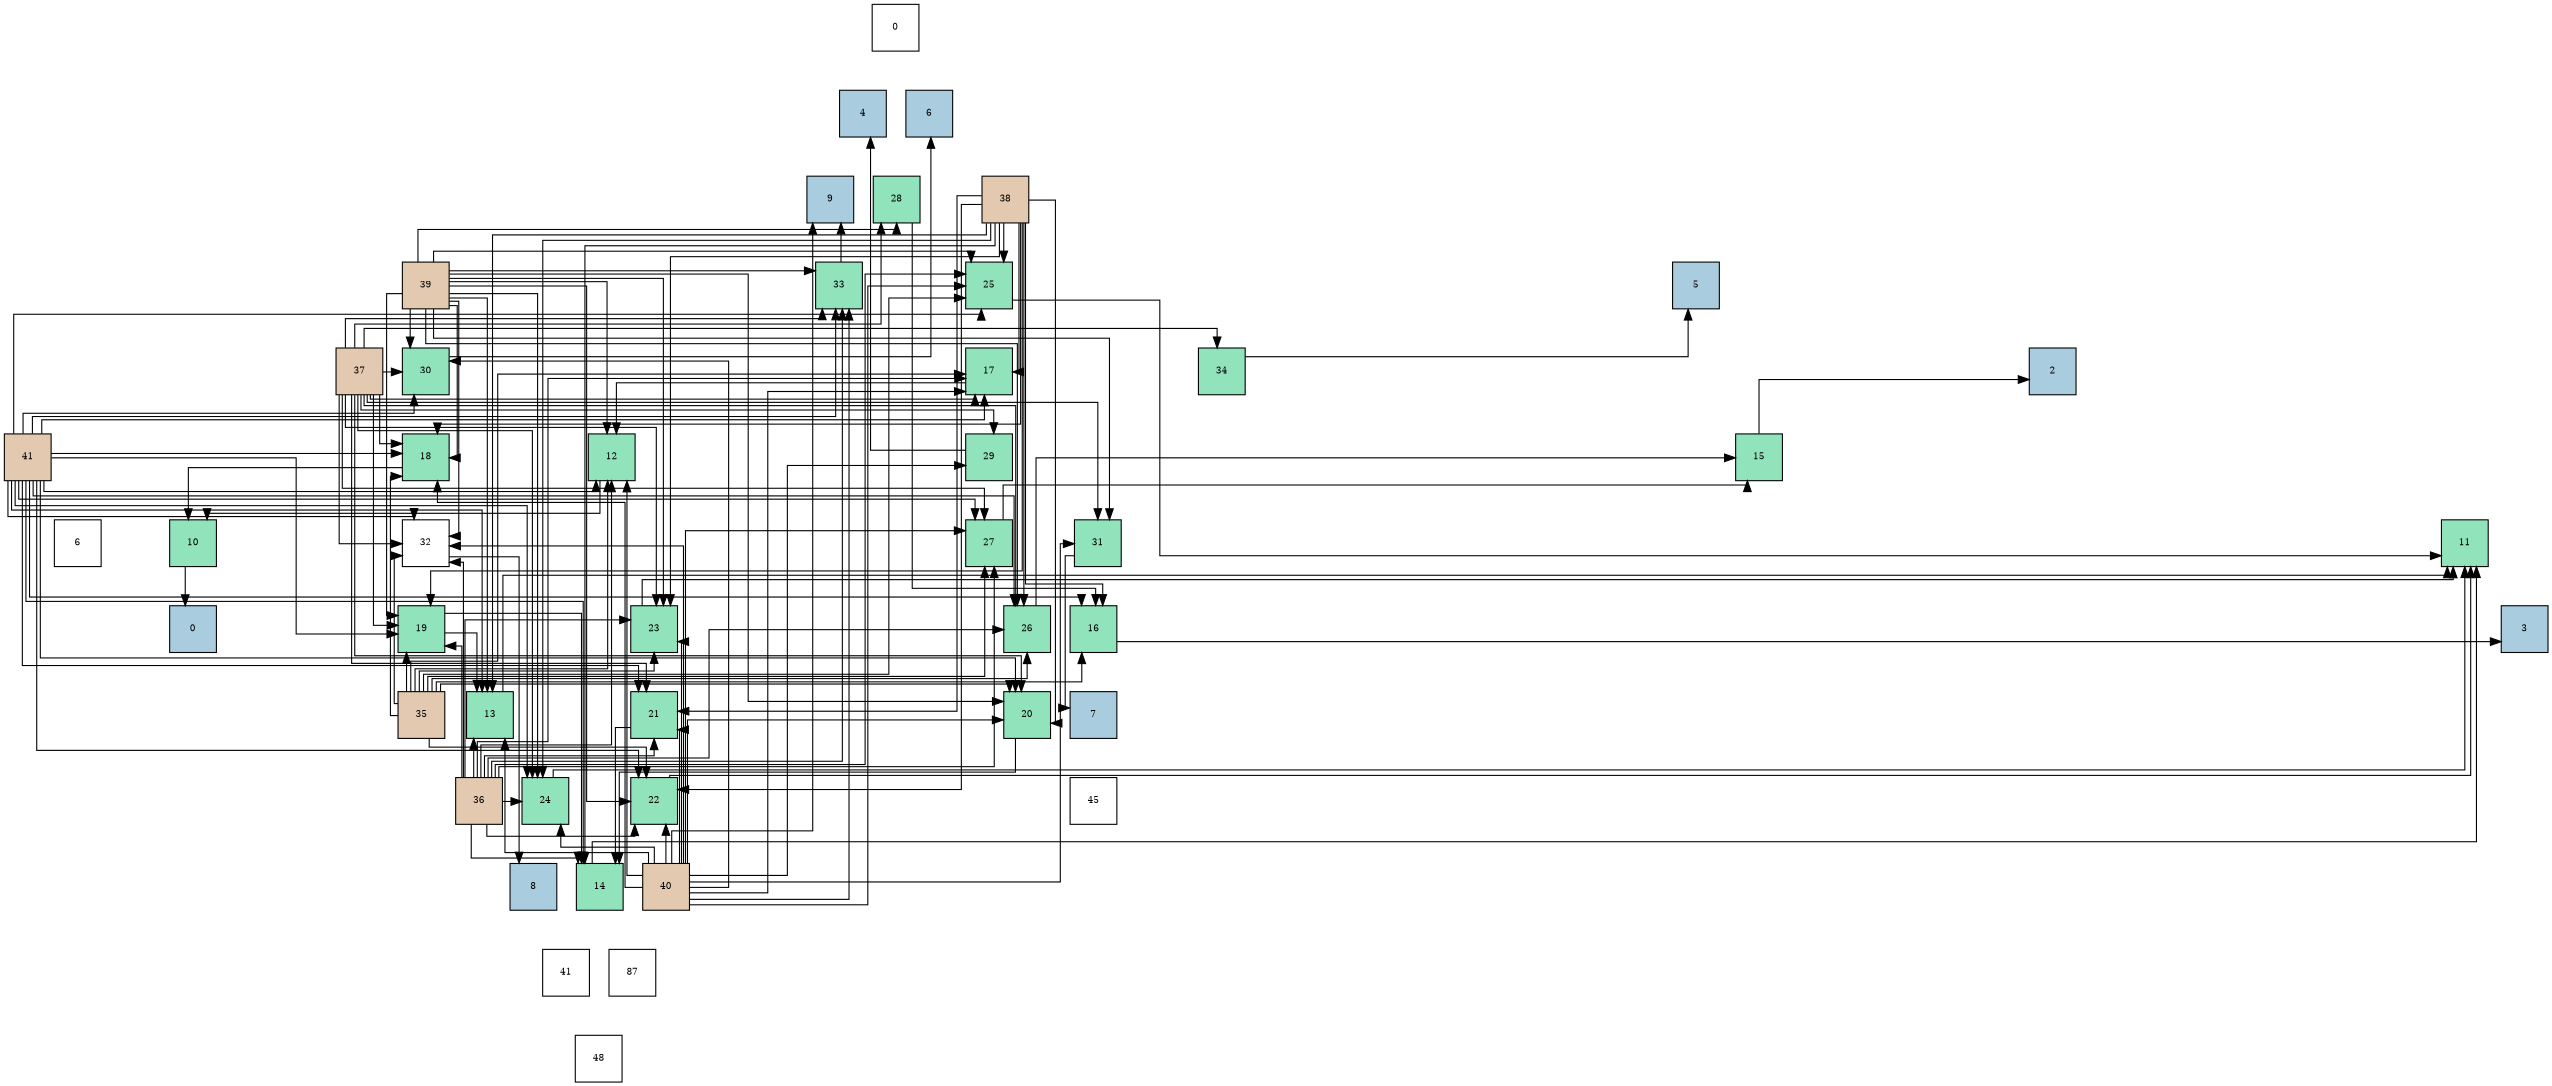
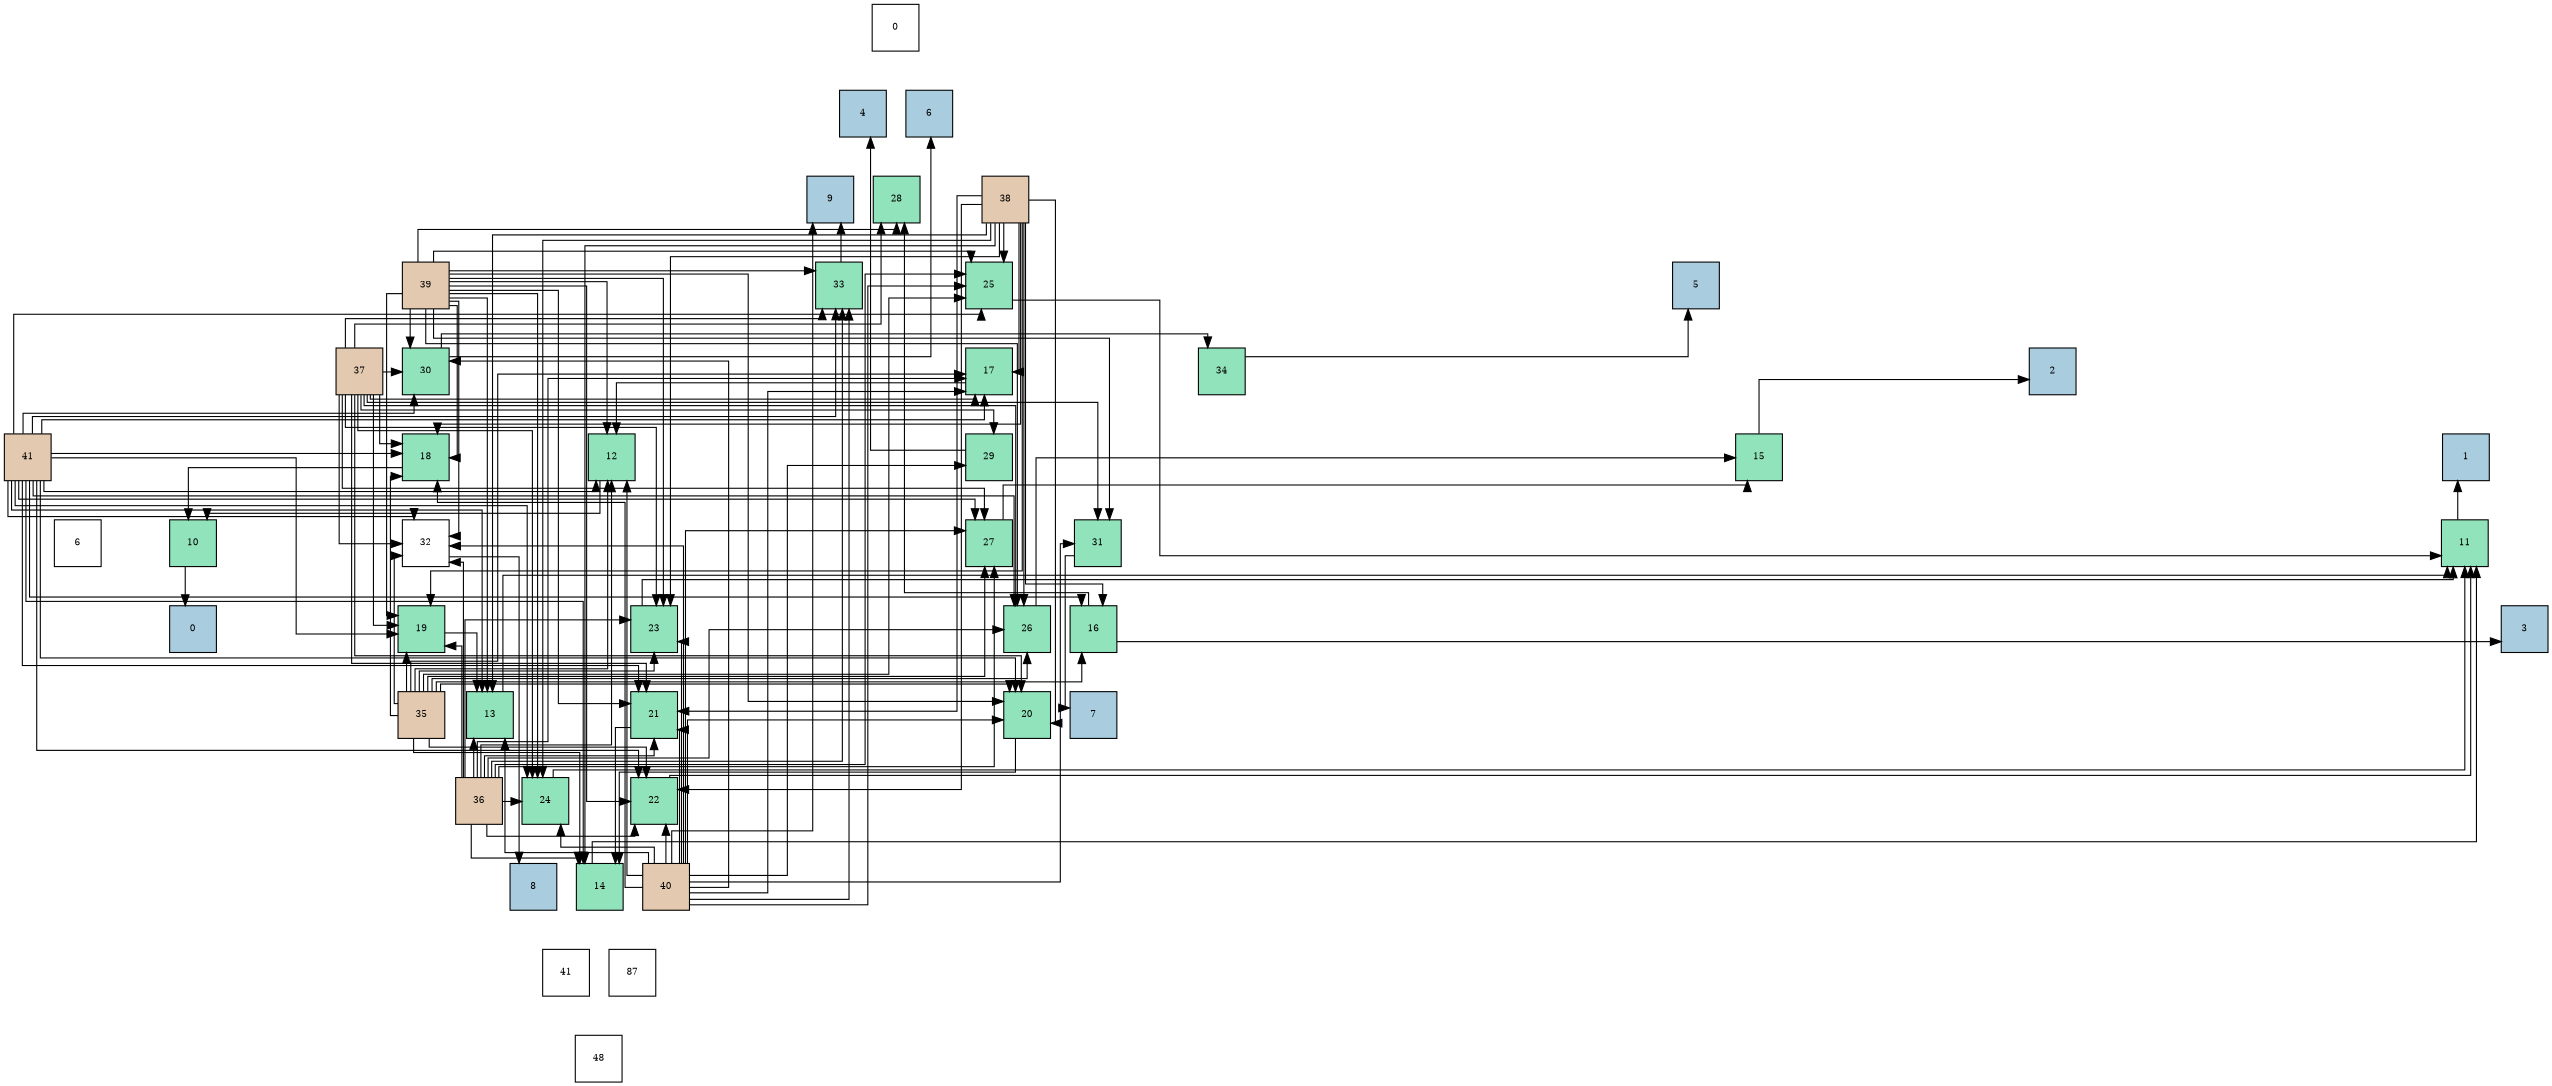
(939, 328) -> (819, 334)
none -> (2466, 457)
none -> (558, 473)
(912, 514) -> (904, 512)
(576, 613) -> (540, 753)
(1093, 801) -> none
